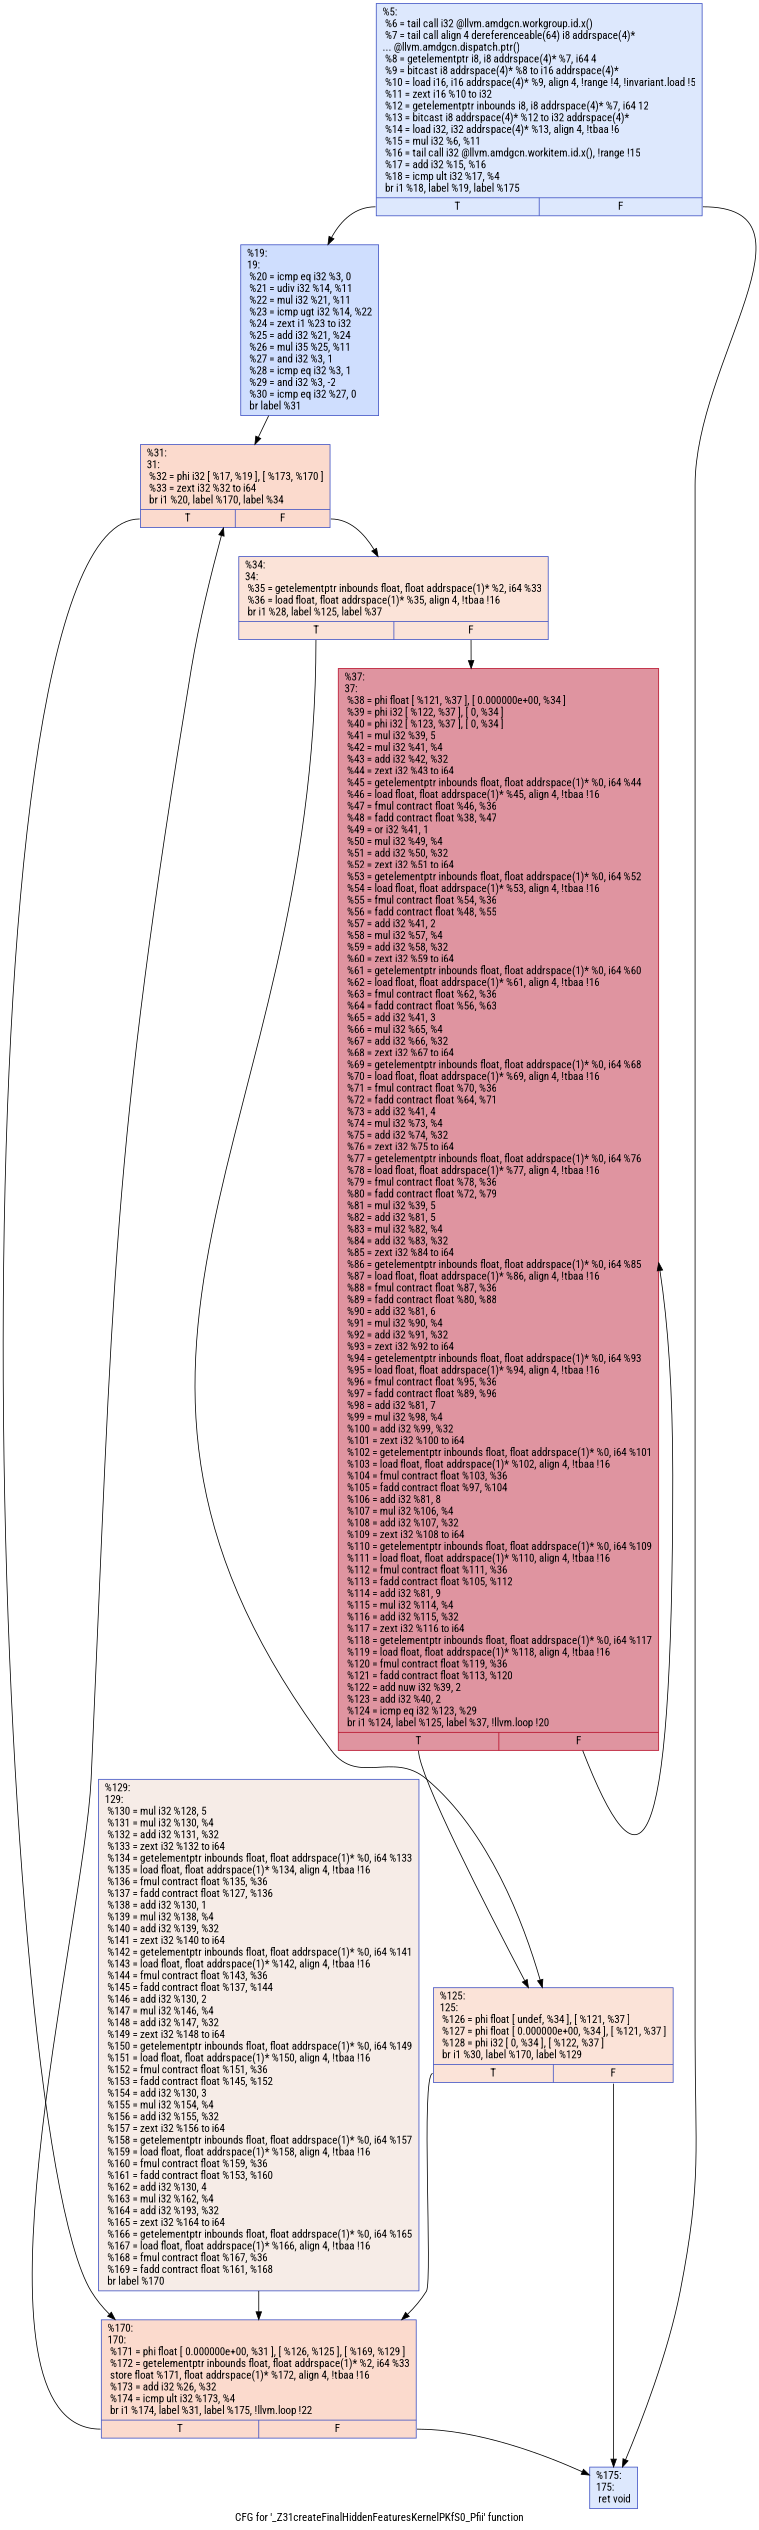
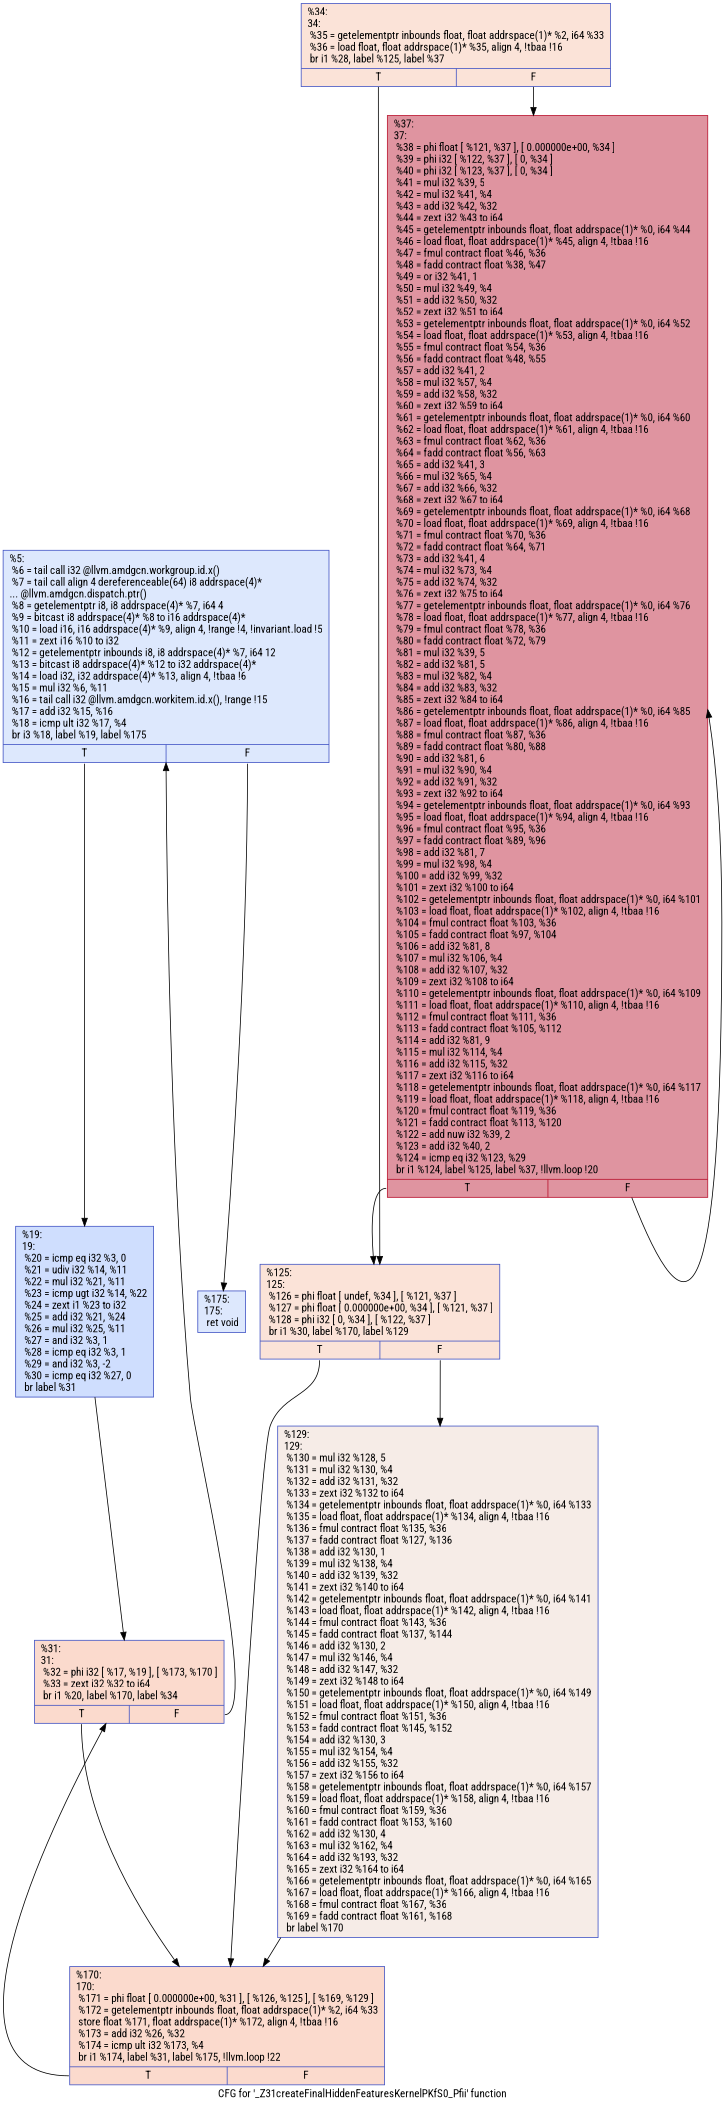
(451, 188) -> (78, 735)
(299, 347) -> (74, 1329)
(356, 529) -> (180, 1246)
(614, 2271) -> (440, 1389)
(502, 2442) -> none
